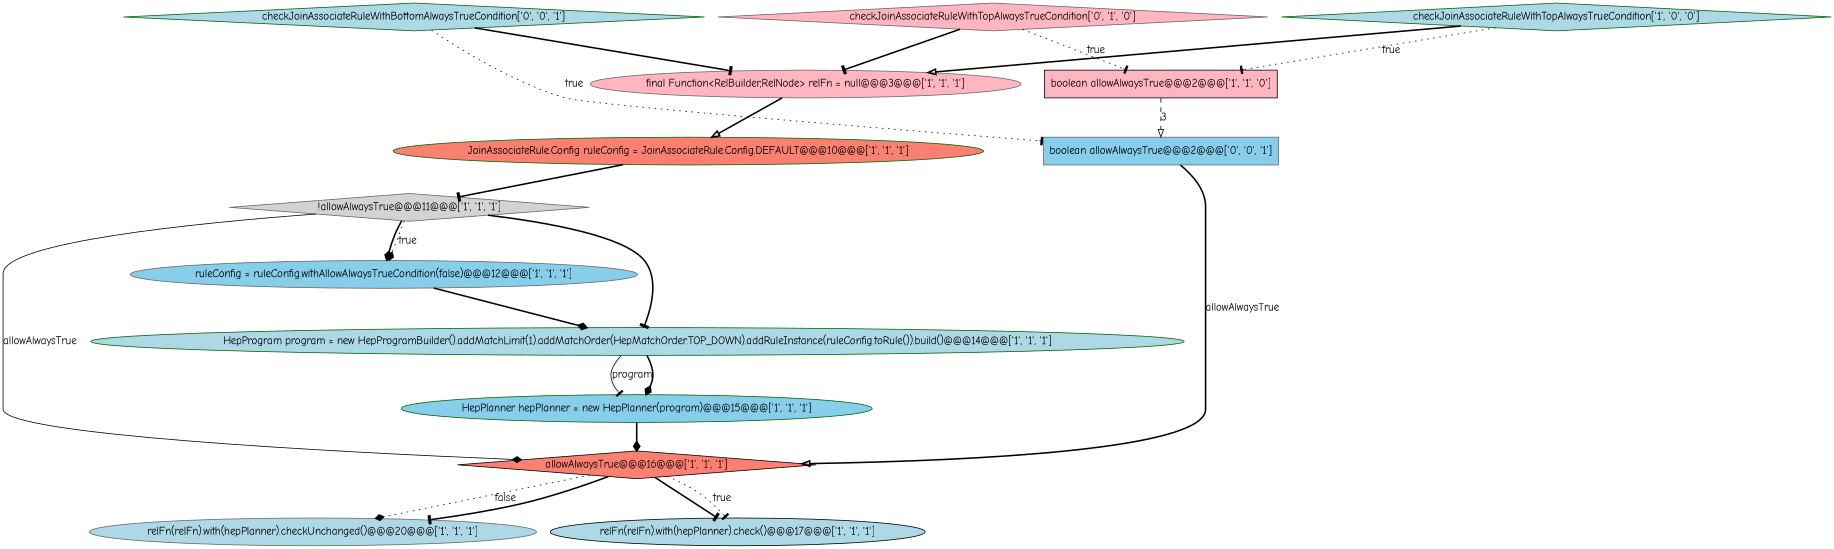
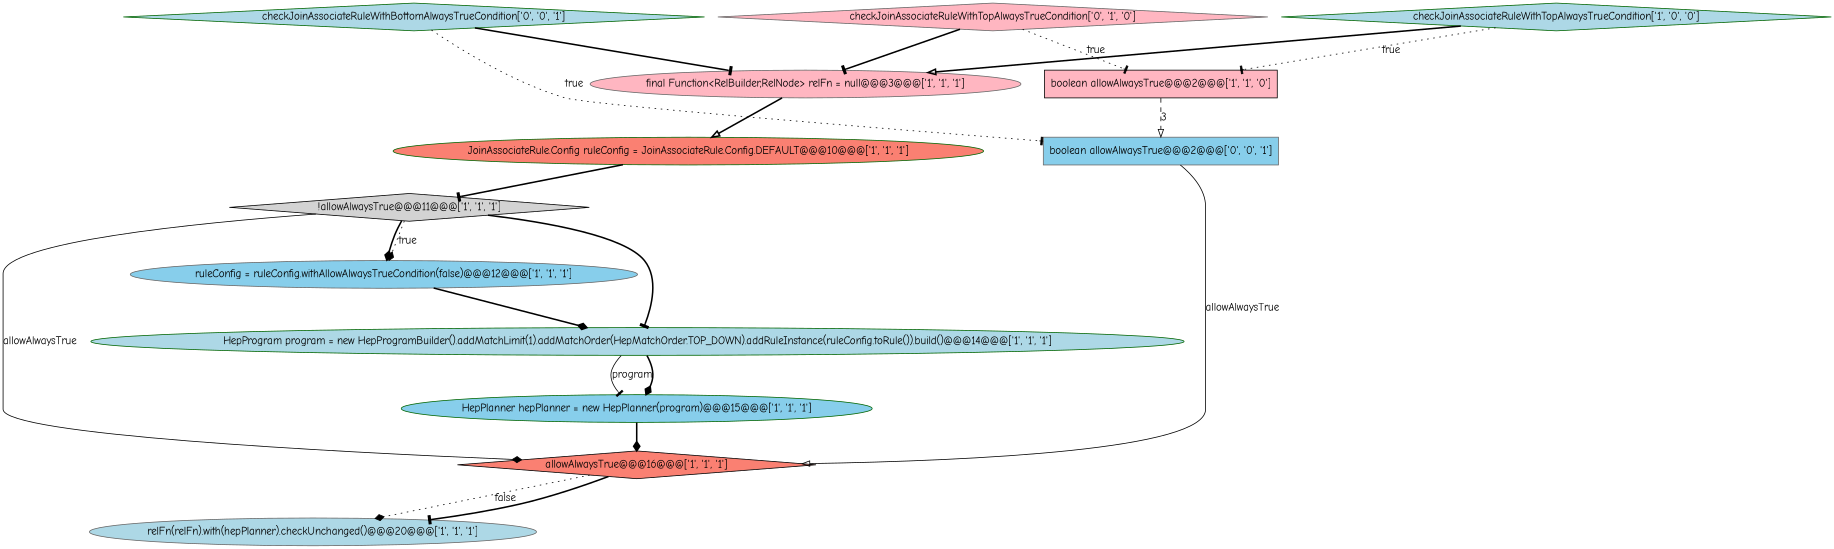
(409, 207) -> (409, 207)
(1139, 440) -> (1139, 440)
(738, 532) -> none
